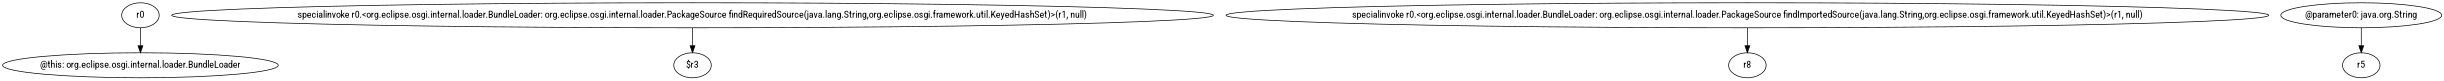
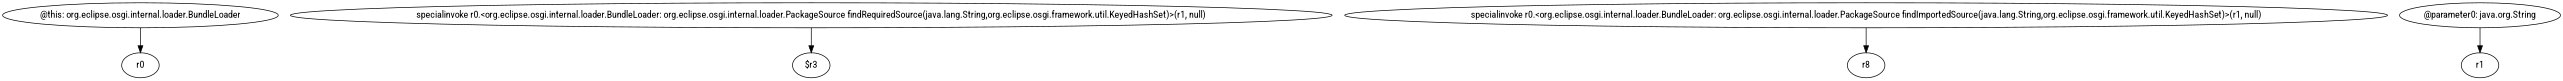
(140, 37) -> (140, 37)
(2361, 65) -> (2480, 65)
